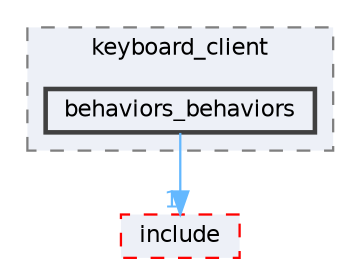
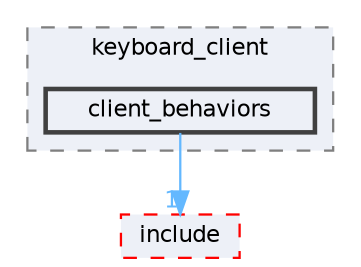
(180, 111) -> (180, 111)
